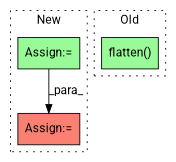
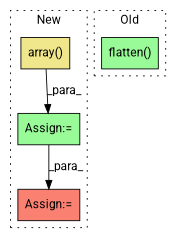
none -> (45, 53)
